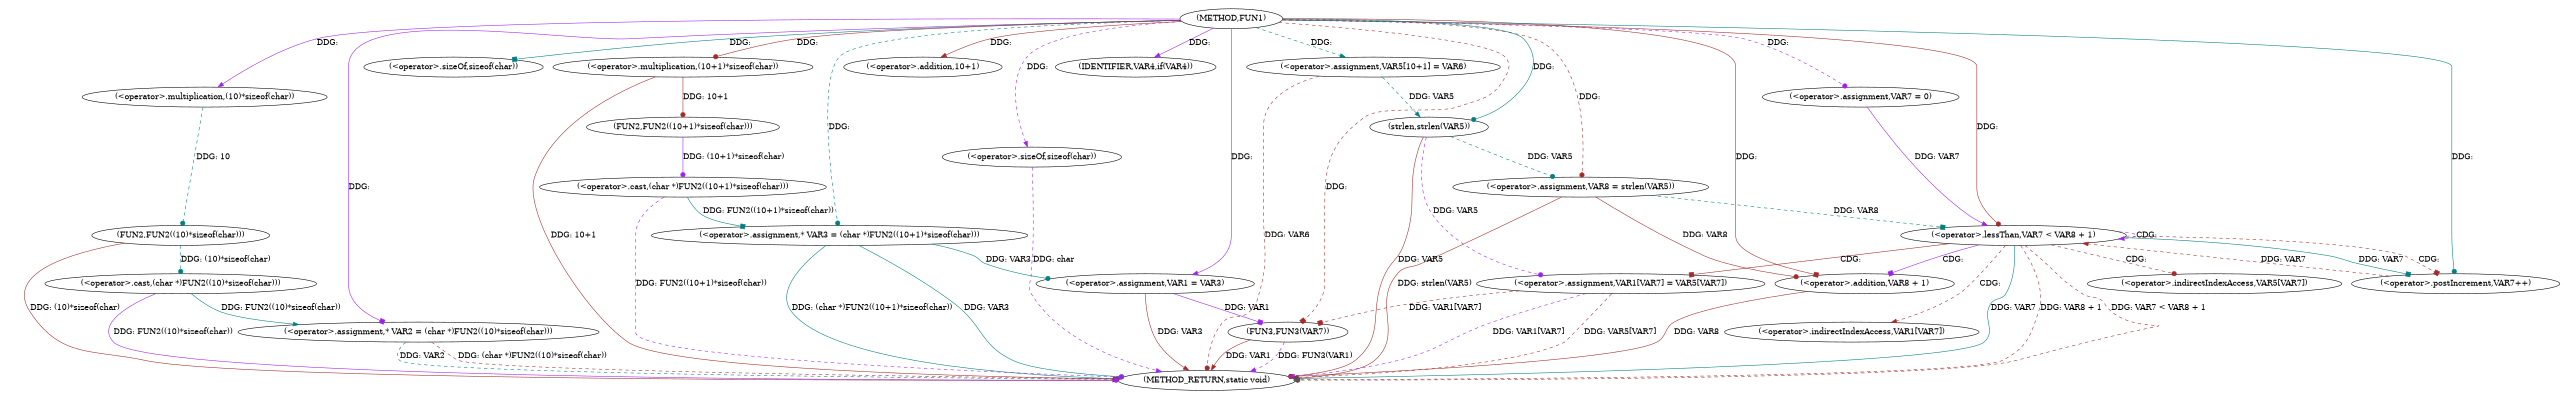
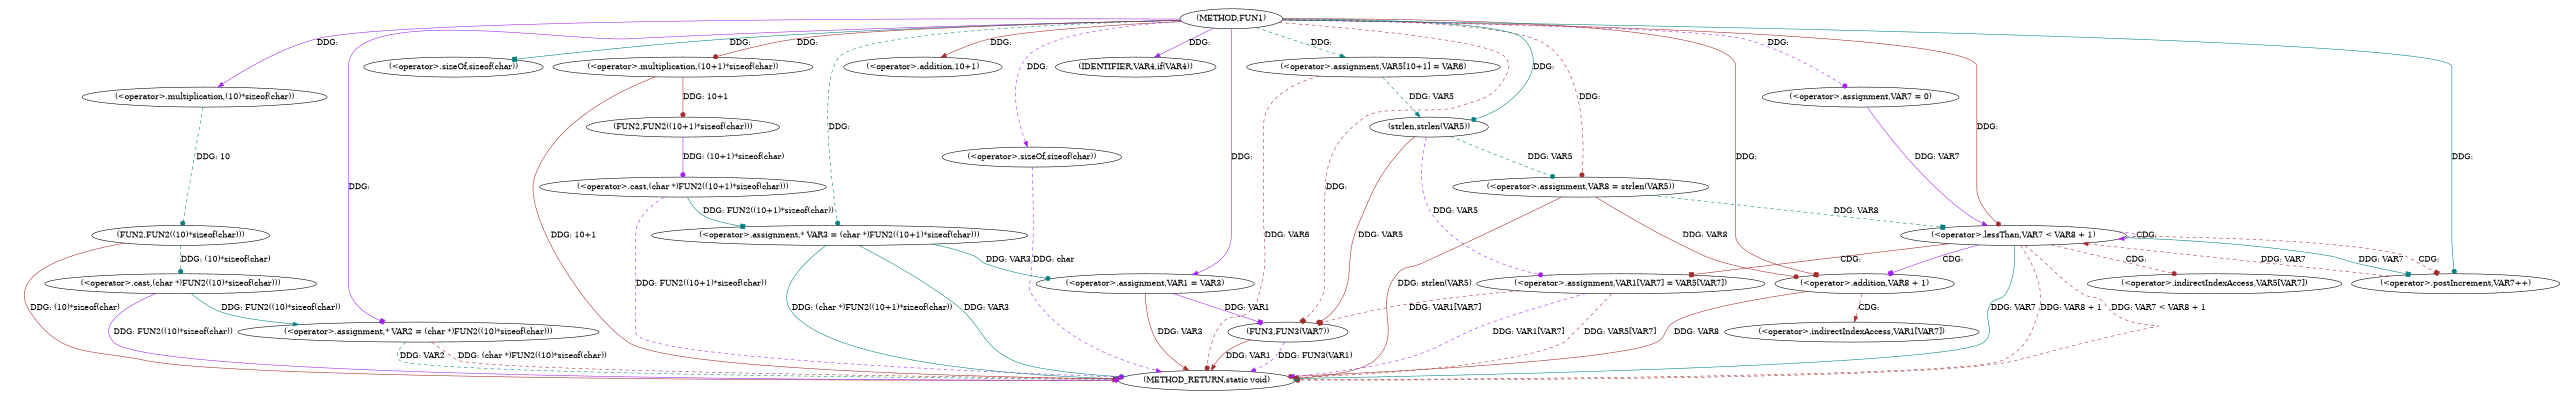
(1383, 280) -> (1358, 225)
(1959, 294) -> (1859, 305)
